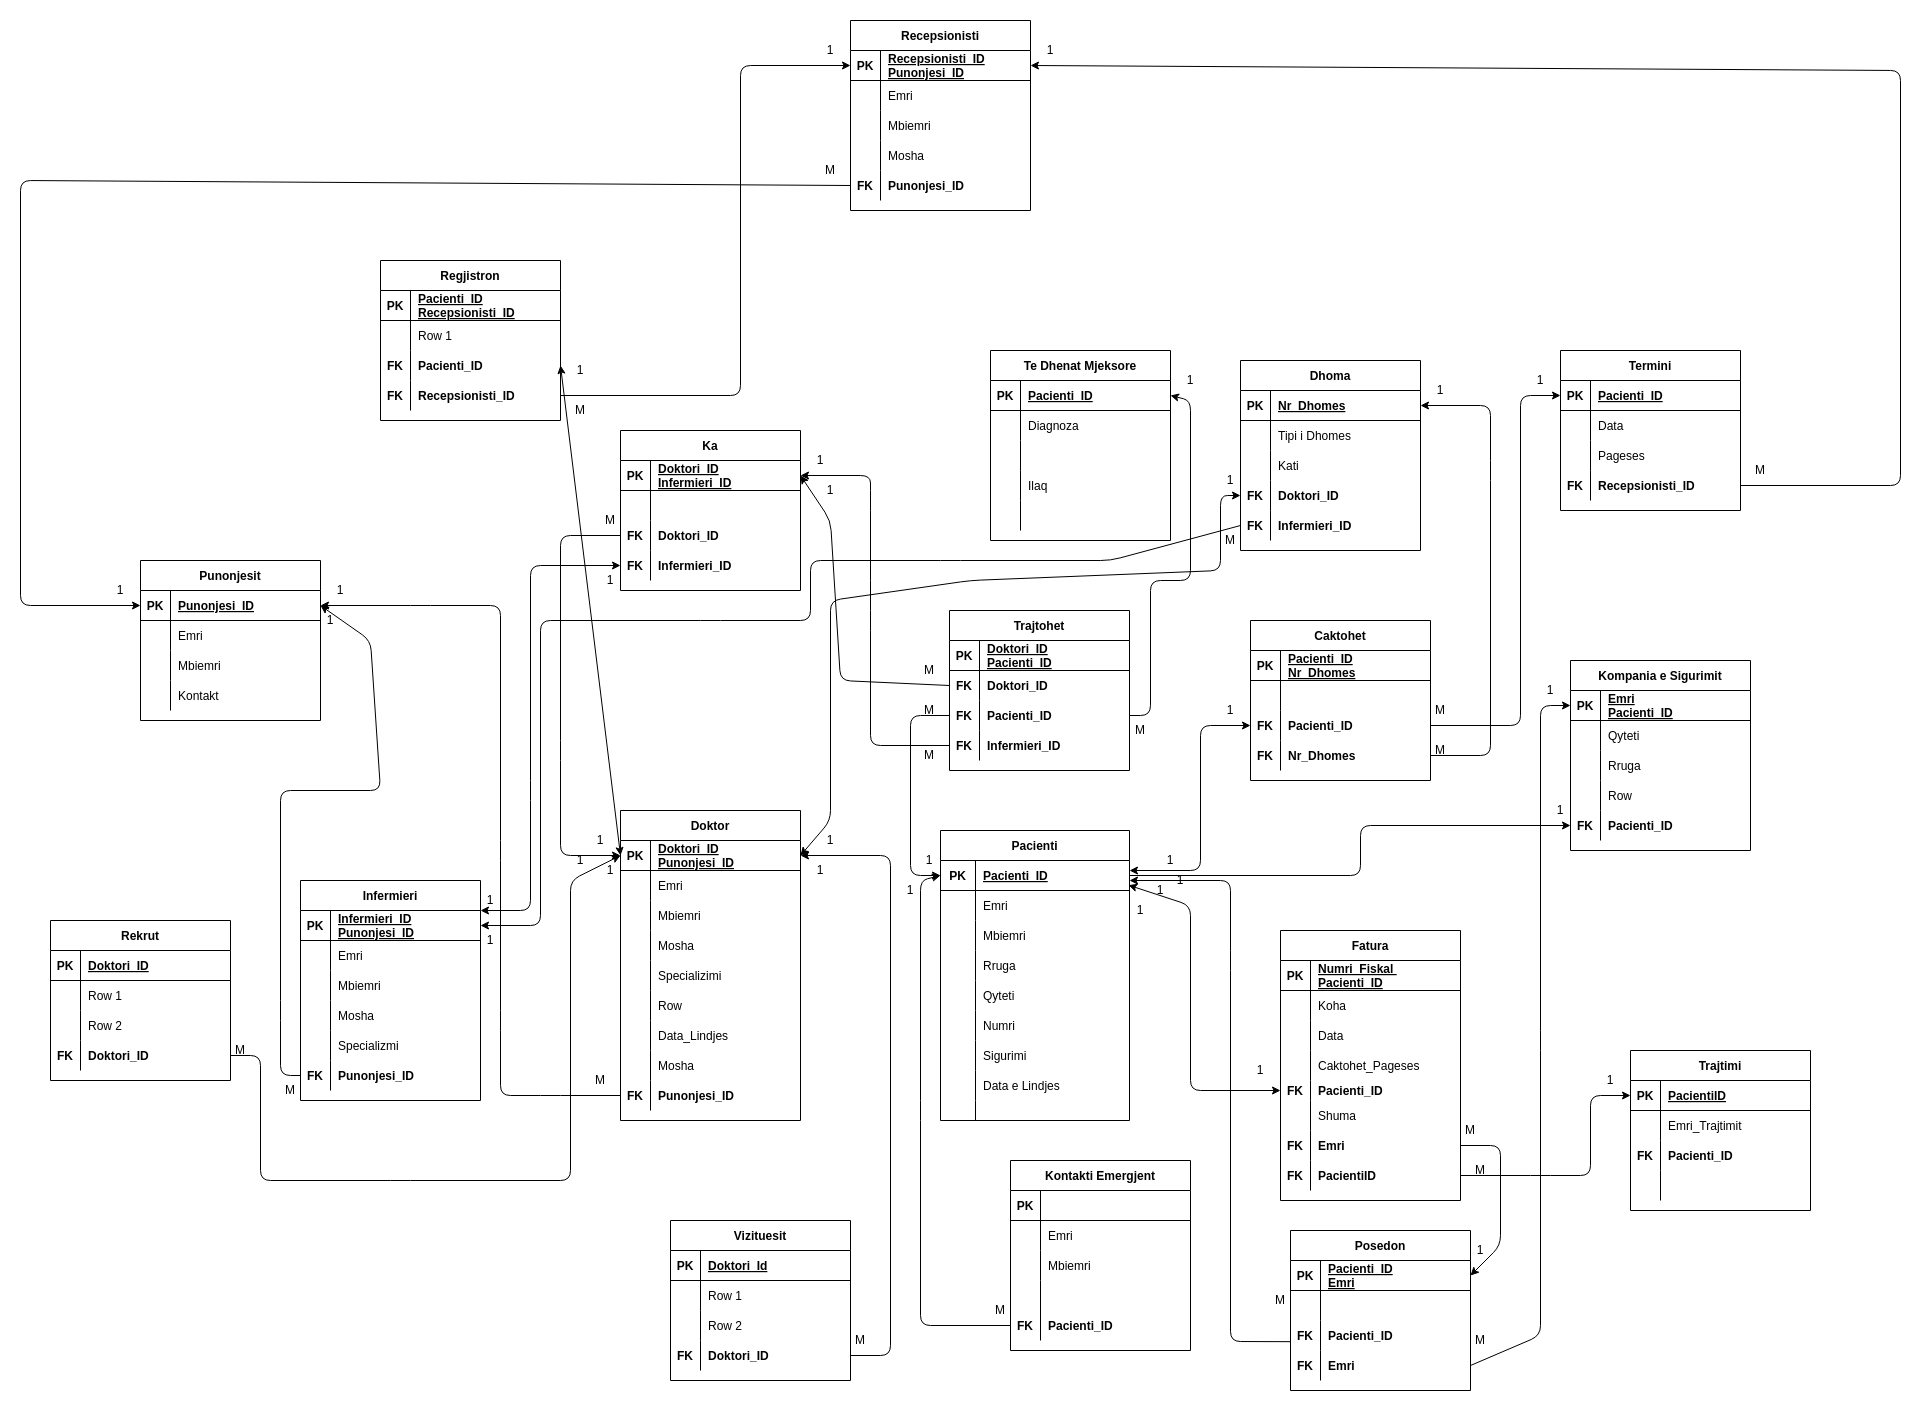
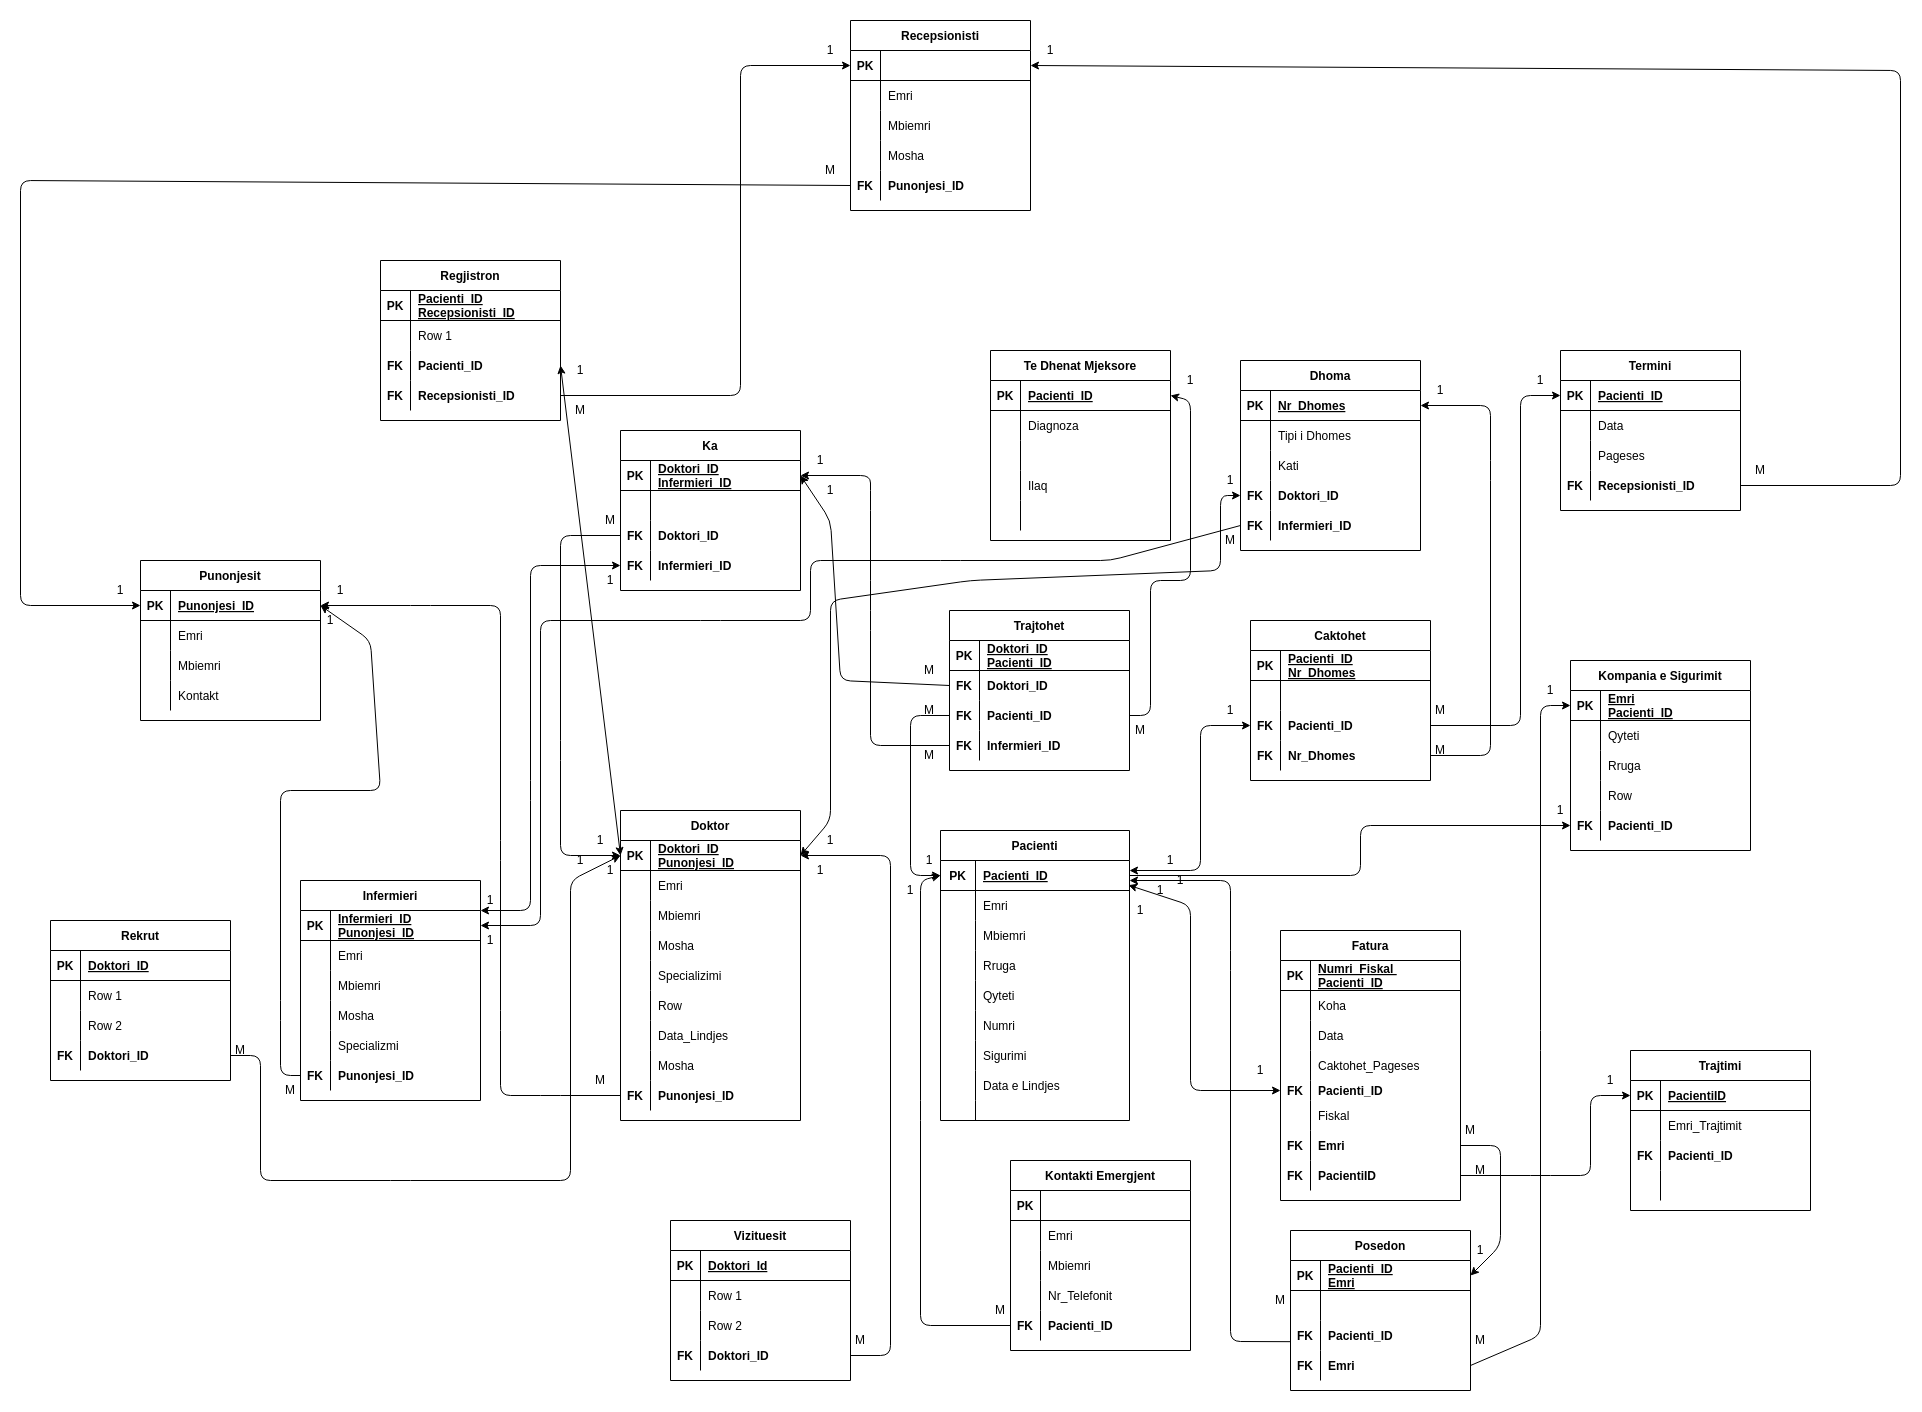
(956, 66) -> none
(1335, 1116) -> (1335, 1116)
none -> (1116, 1296)
